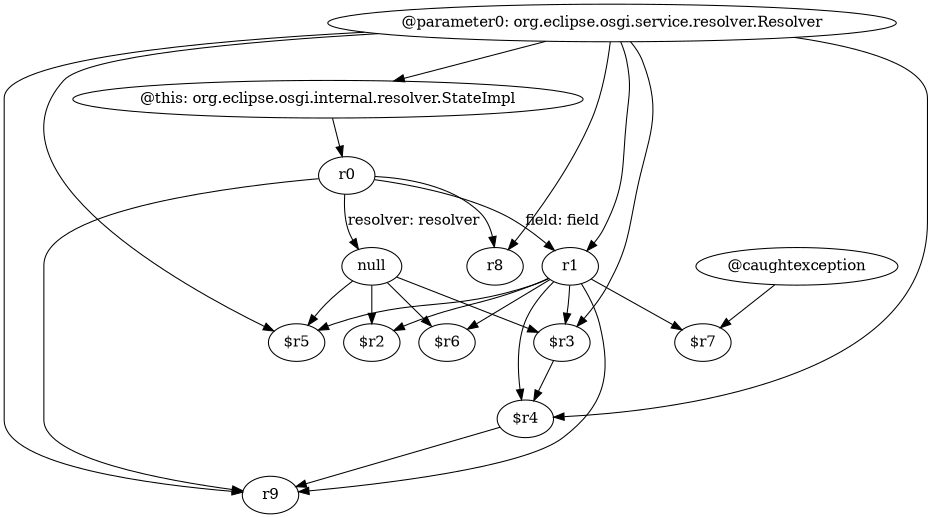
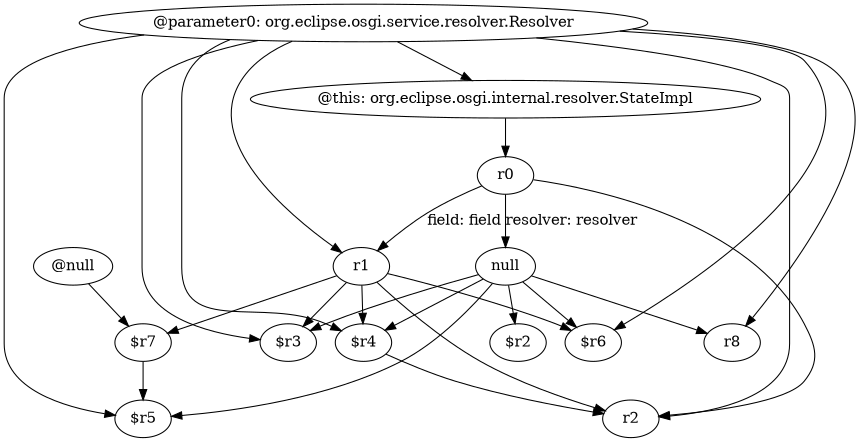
none -> (820, 140)
(444, 190) -> (614, 303)
(797, 266) -> (73, 266)
(439, 304) -> (143, 376)
(454, 309) -> none
(546, 376) -> (439, 302)
(271, 495) -> (631, 419)
